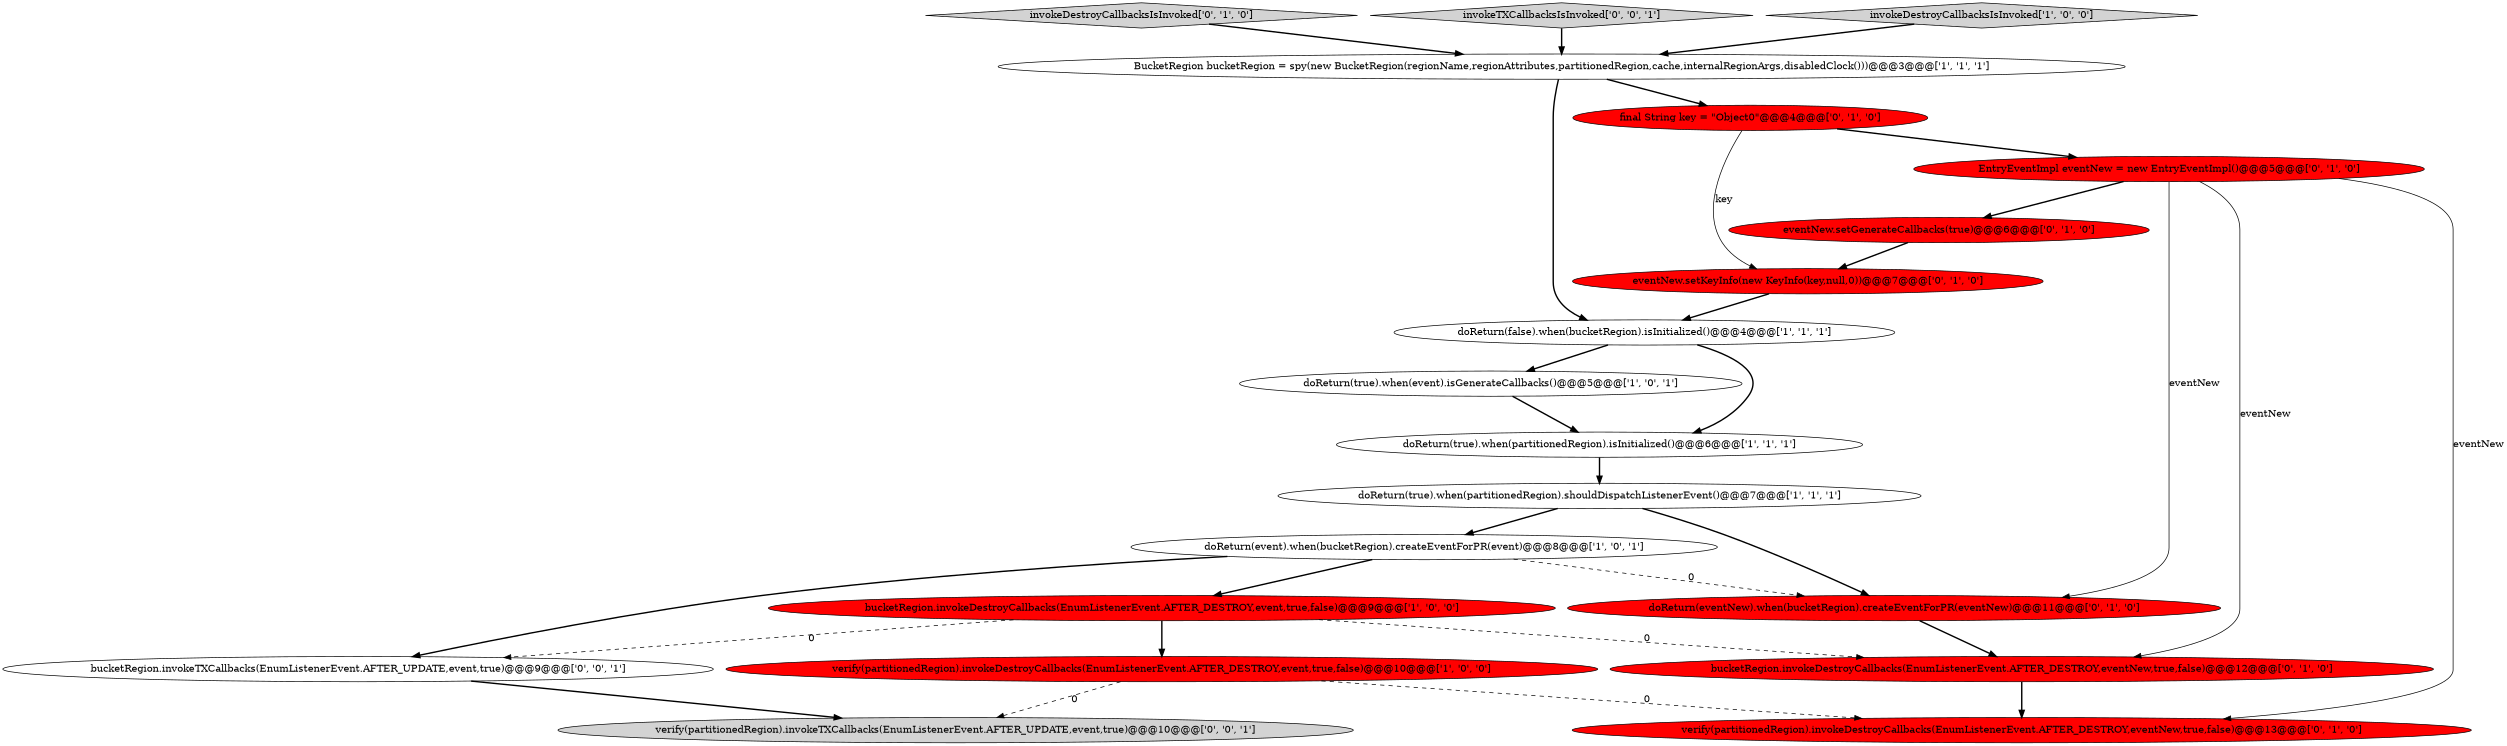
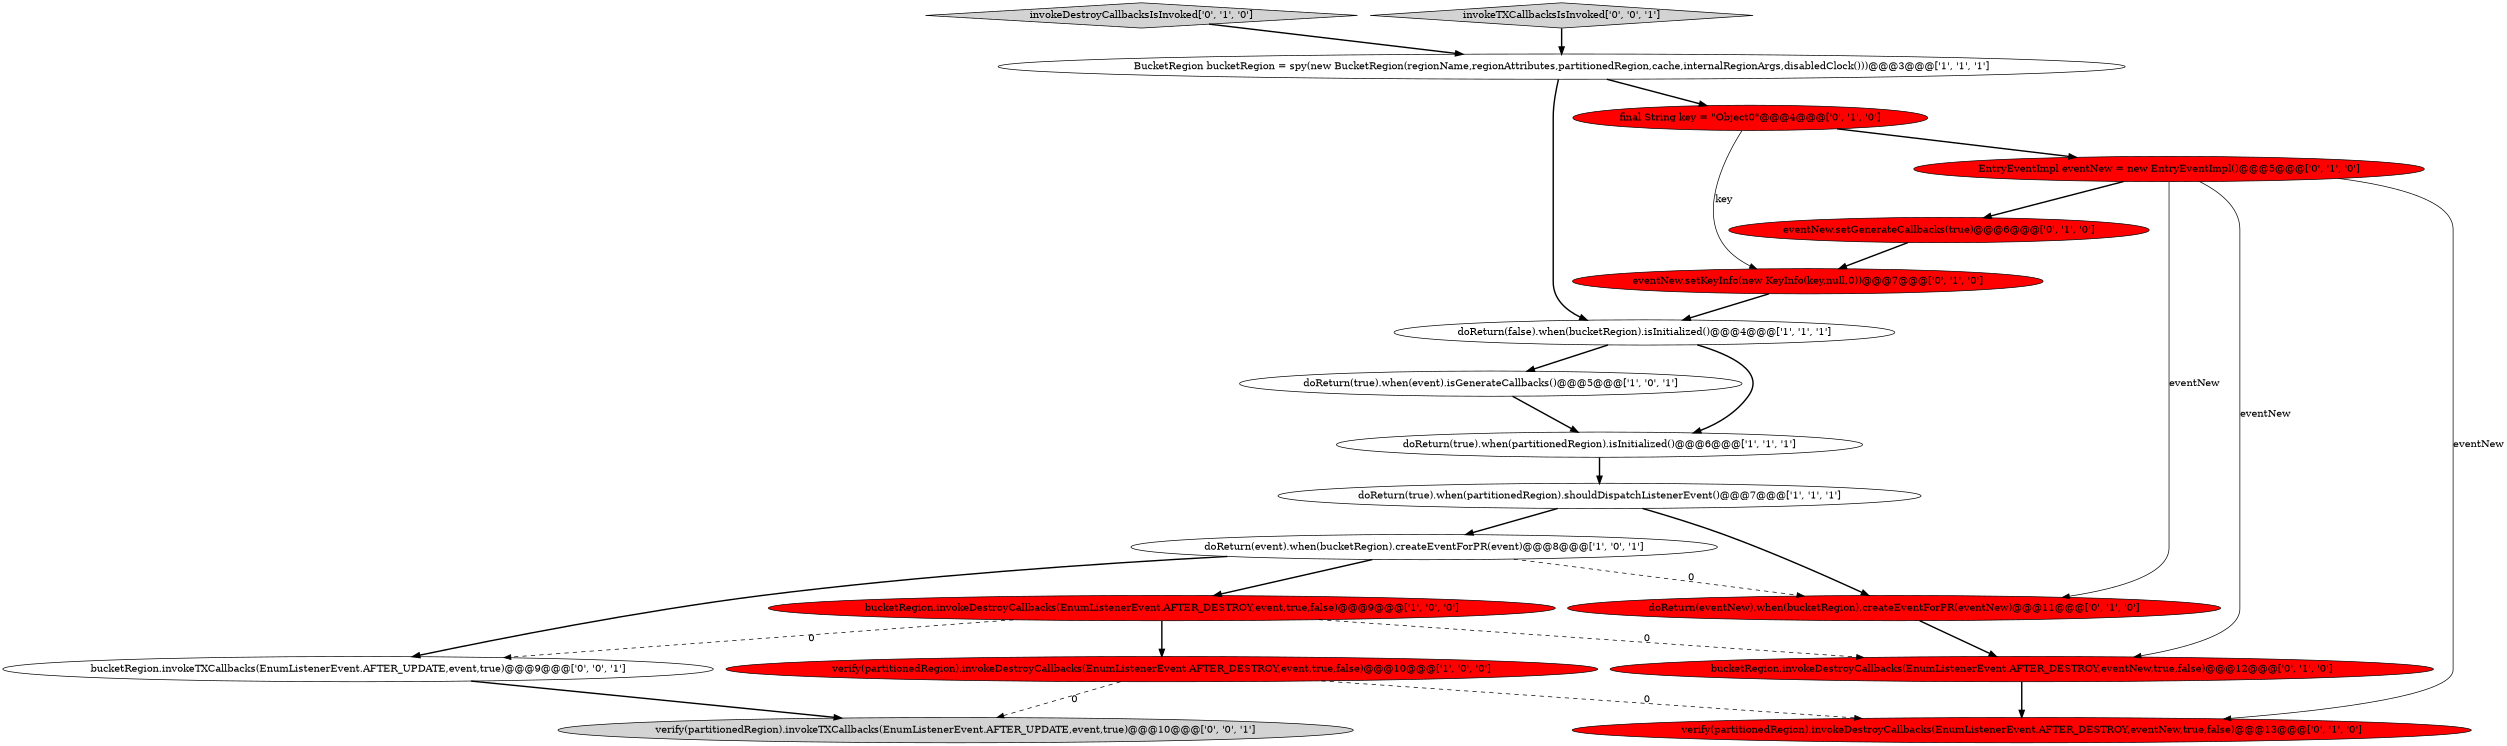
(1982, 15) -> none
